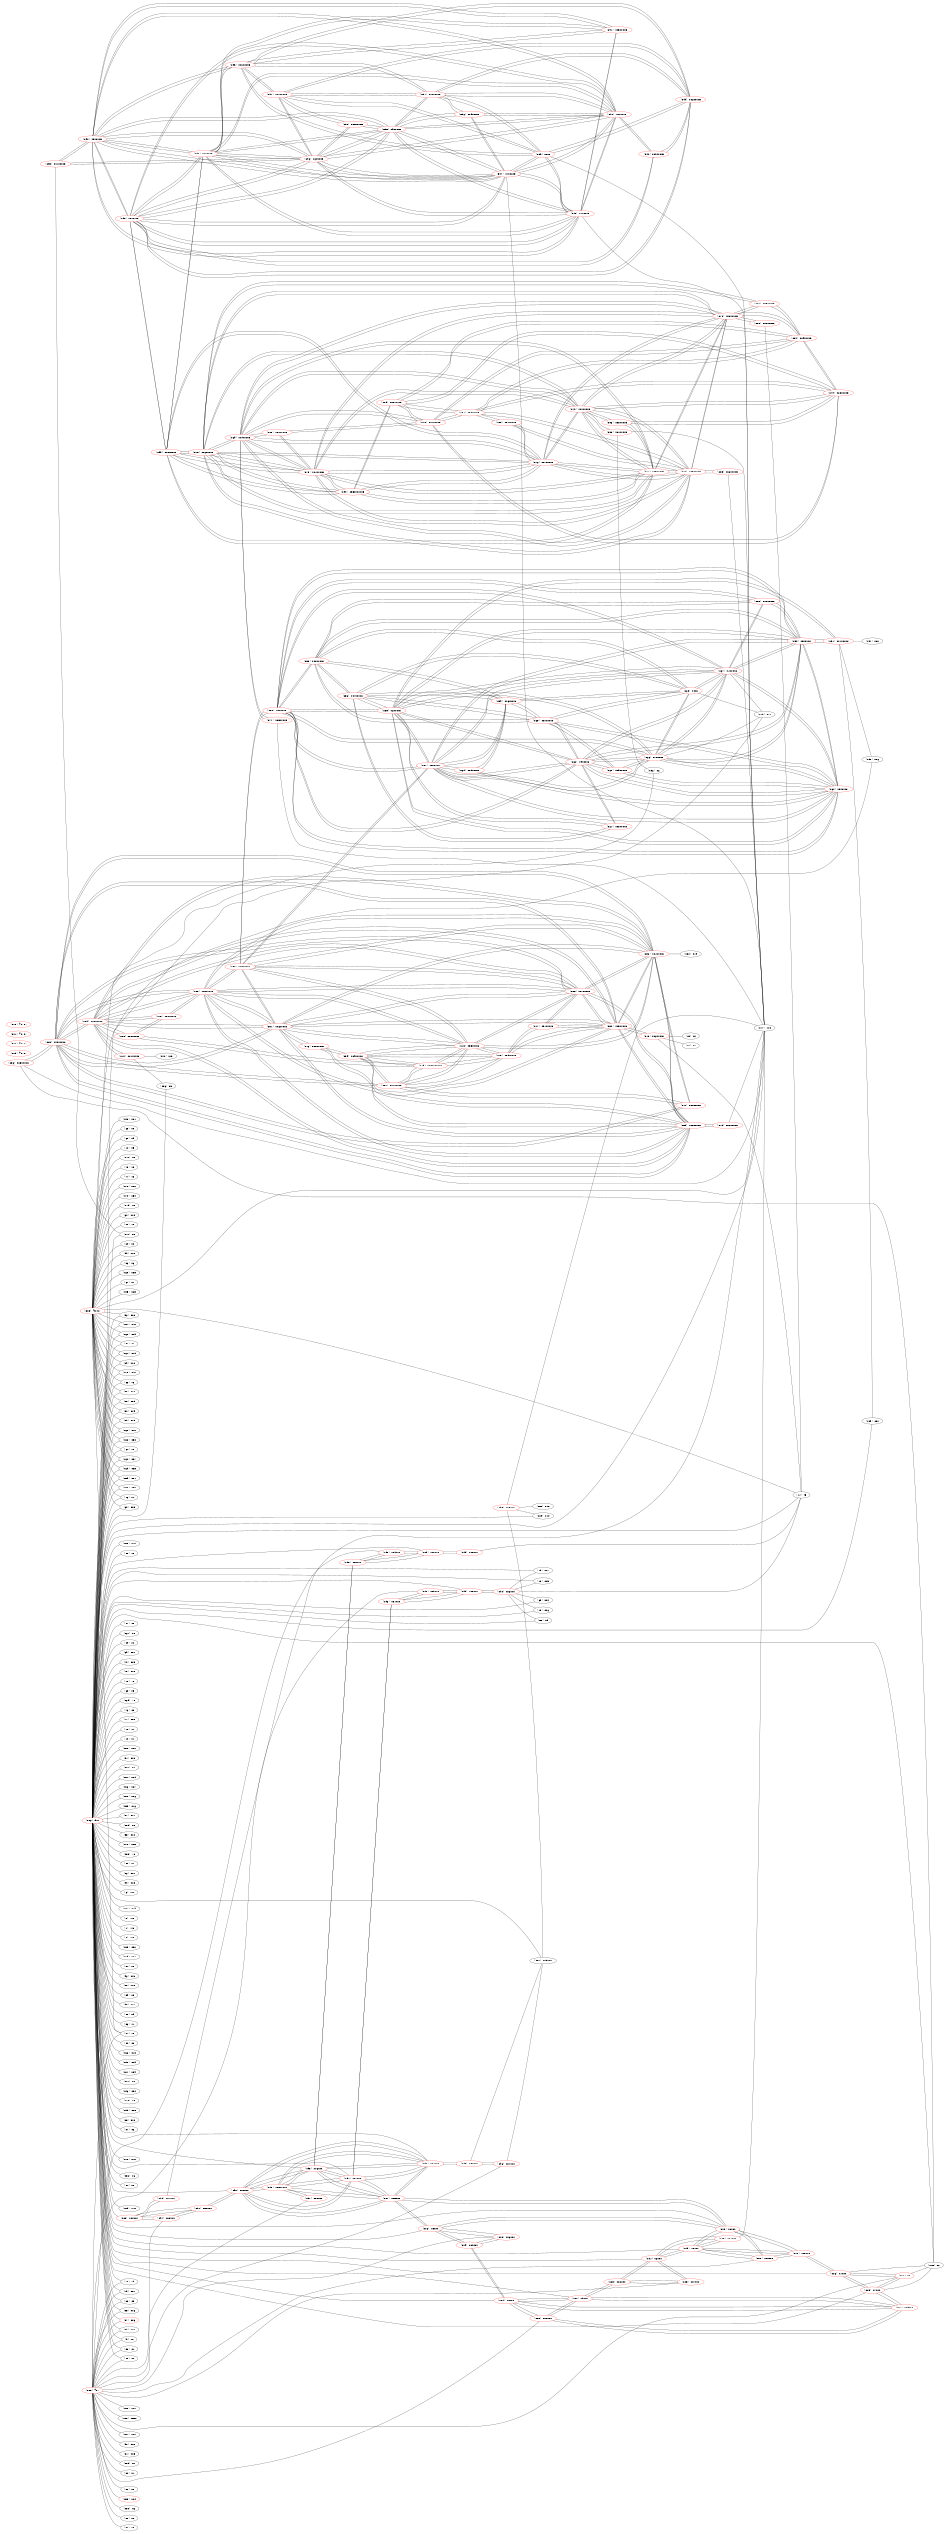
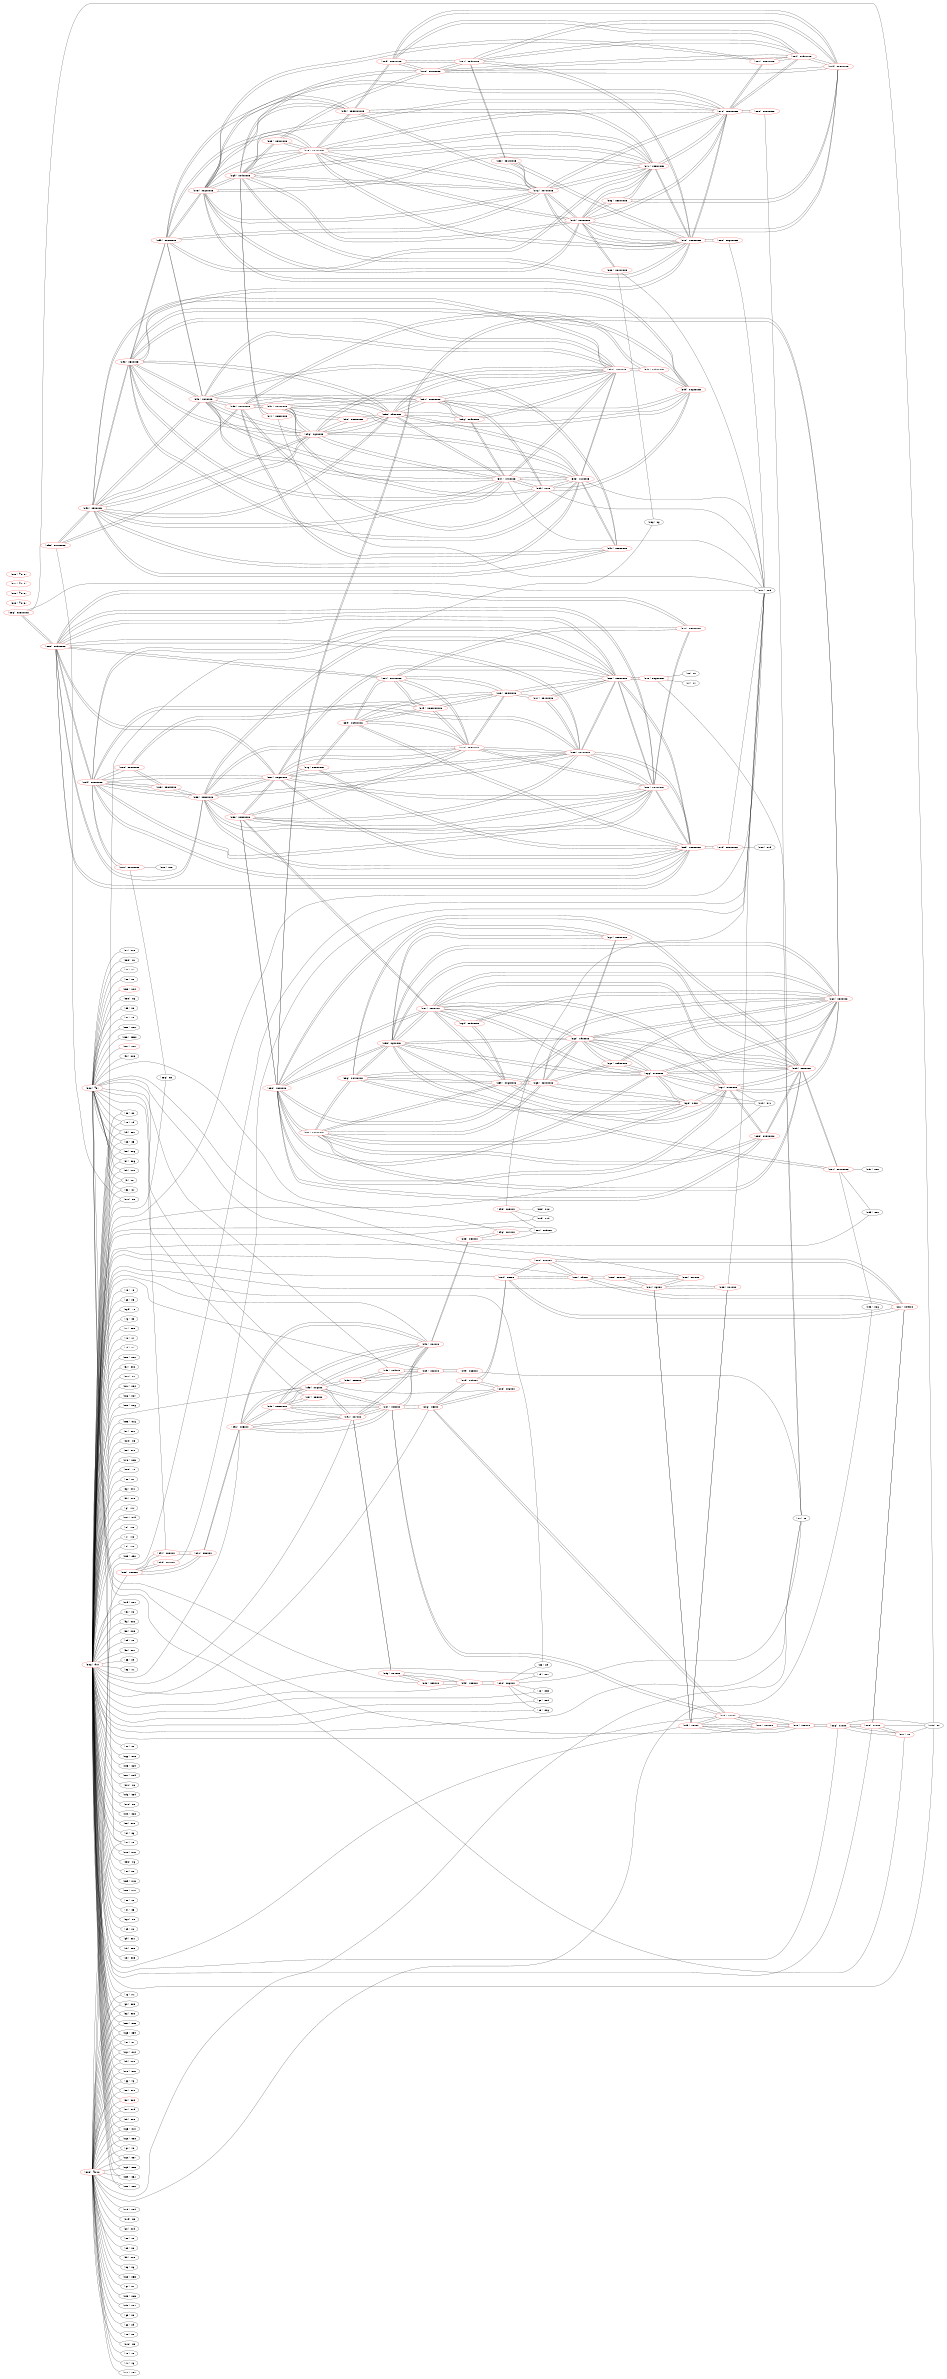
(675, 954) -> (747, 847)
(129, 1401) -> (129, 2100)
(129, 2320) -> (129, 1161)
(129, 2435) -> (129, 1047)
